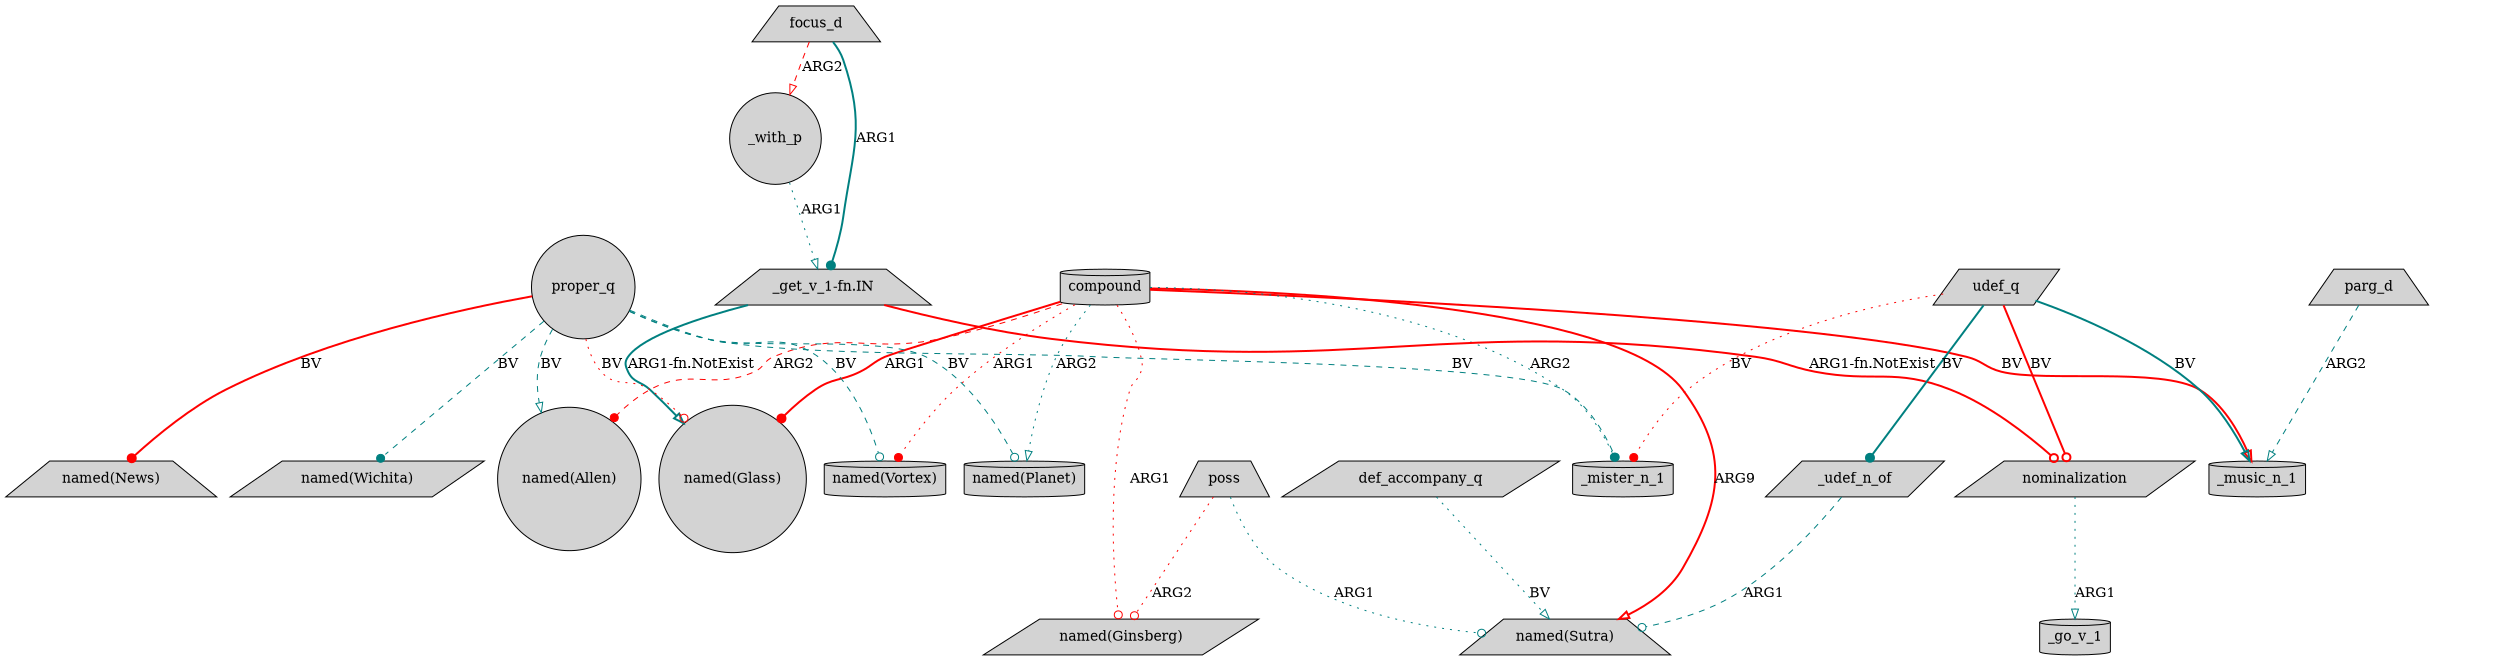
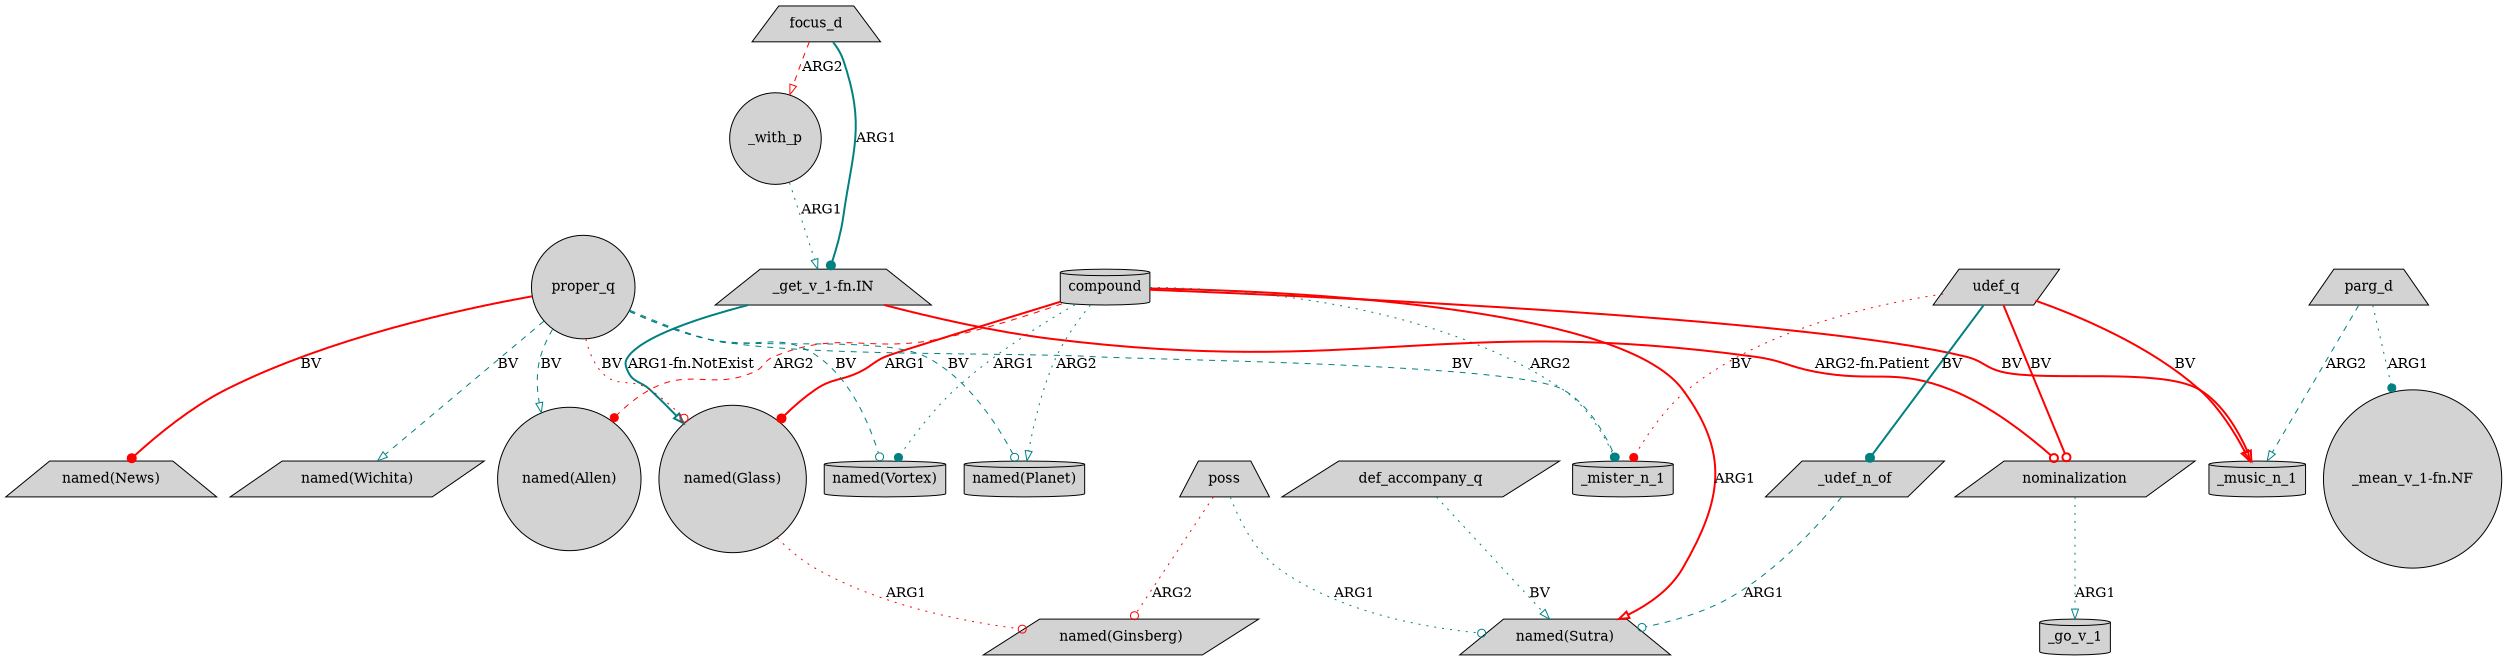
(2155, 357) -> (2155, 357)
(1872, 364) -> (1872, 364)
(979, 369) -> (979, 369)
(465, 388) -> (465, 388)
(1117, 453) -> (890, 601)
(1735, 479) -> (1735, 479)
none -> (2413, 479)
